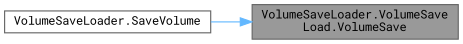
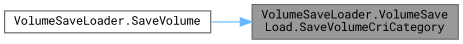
(355, 22) -> (355, 22)
